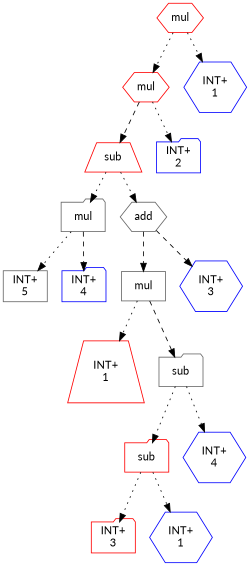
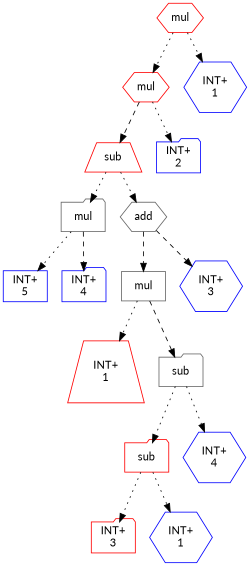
(25, 286) -> (25, 286)
